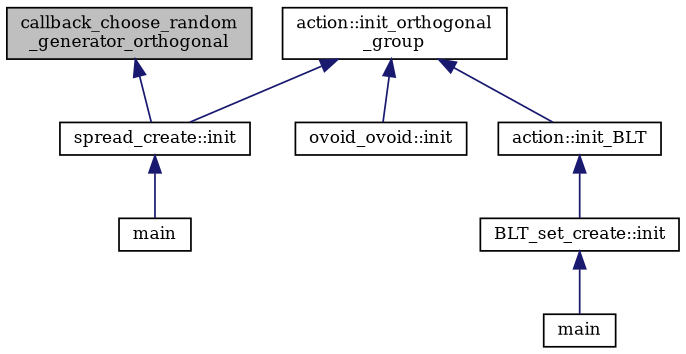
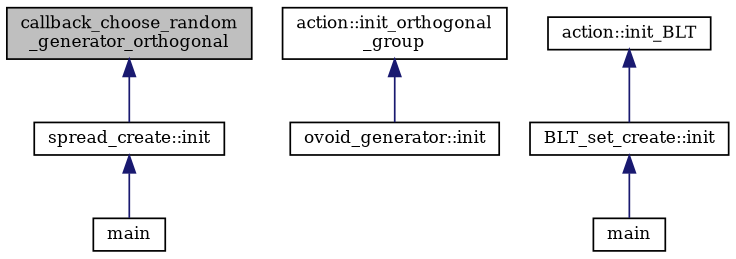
(256, 94) -> none
(503, 95) -> none
(381, 139) -> (395, 139)
